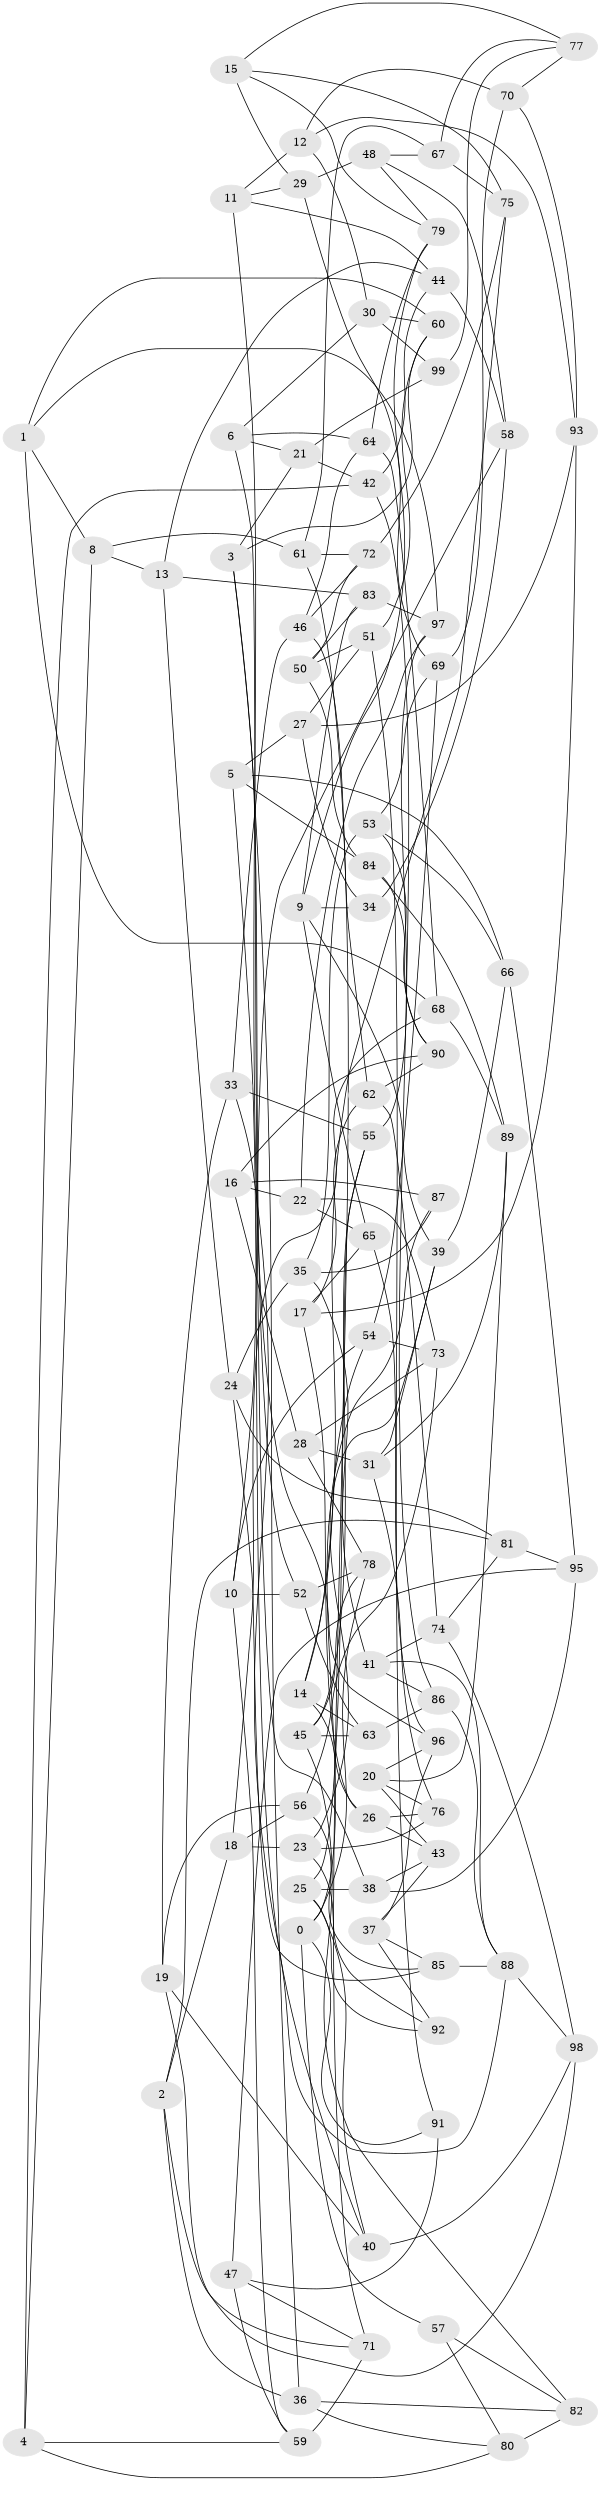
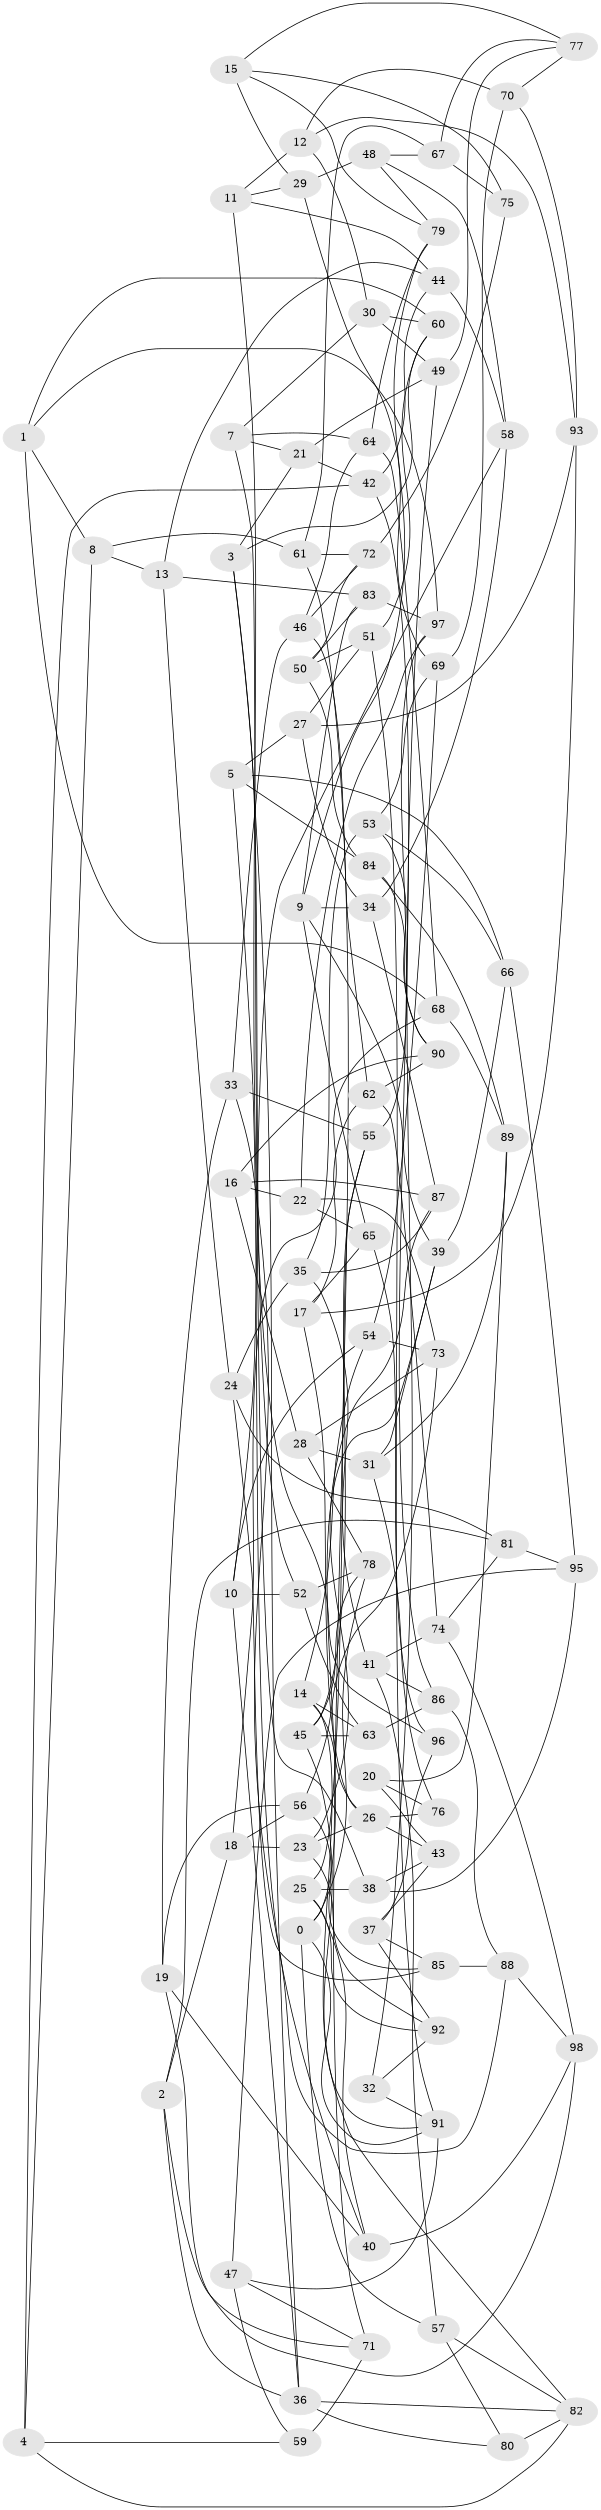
(439, 372) -> (439, 372)
(231, 437) -> (231, 437)
(385, 947) -> (325, 1945)
none -> (414, 1092)
(404, 1760) -> none
(480, 1771) -> (413, 1947)
(375, 1843) -> (335, 1833)
(256, 2021) -> (266, 1998)
none -> (369, 2089)
(265, 2478) -> (311, 2507)
